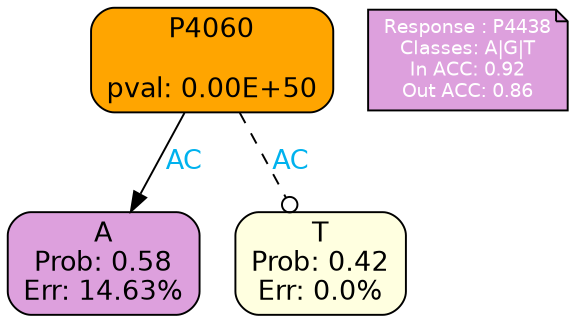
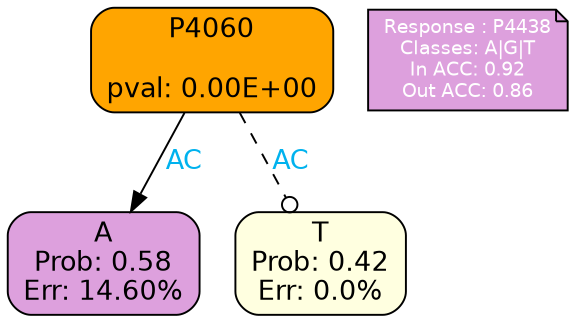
(212, 60) -> (212, 60)
(104, 264) -> (104, 264)
